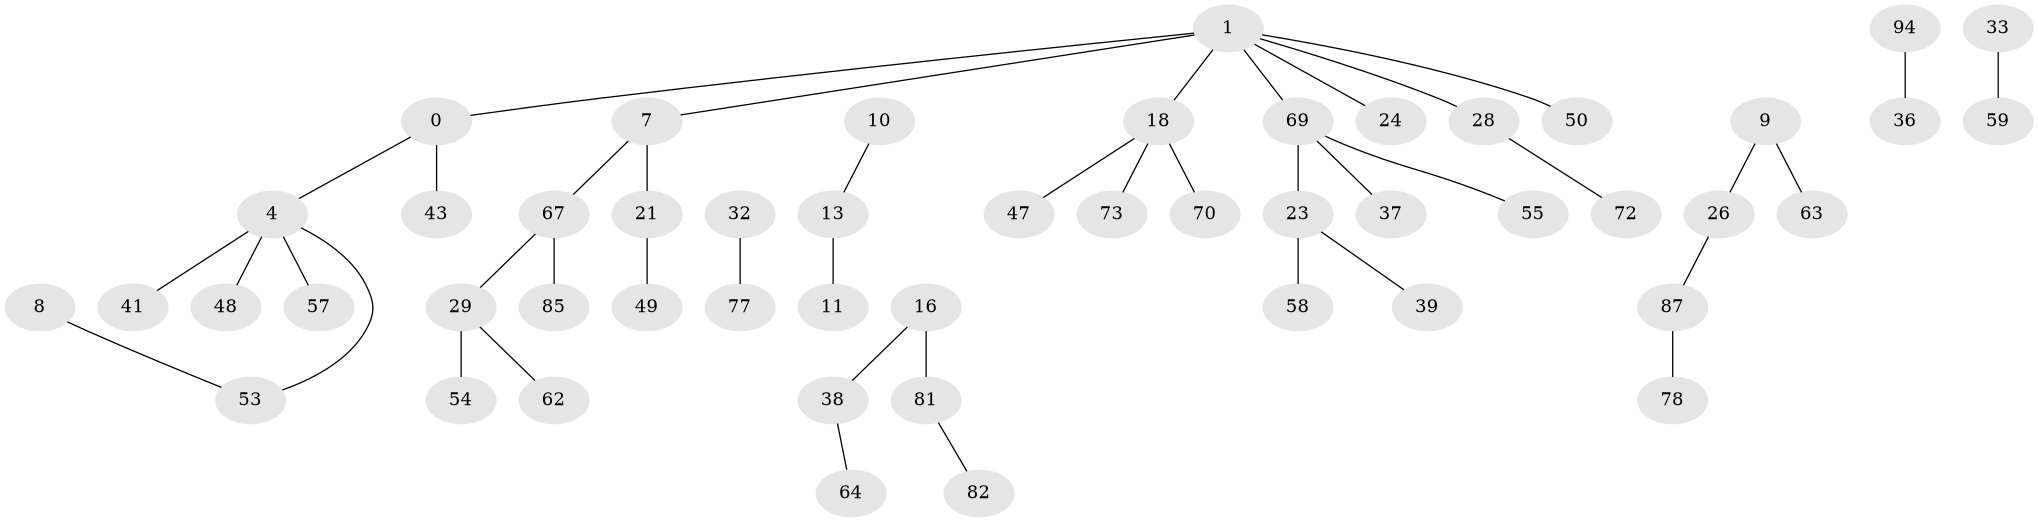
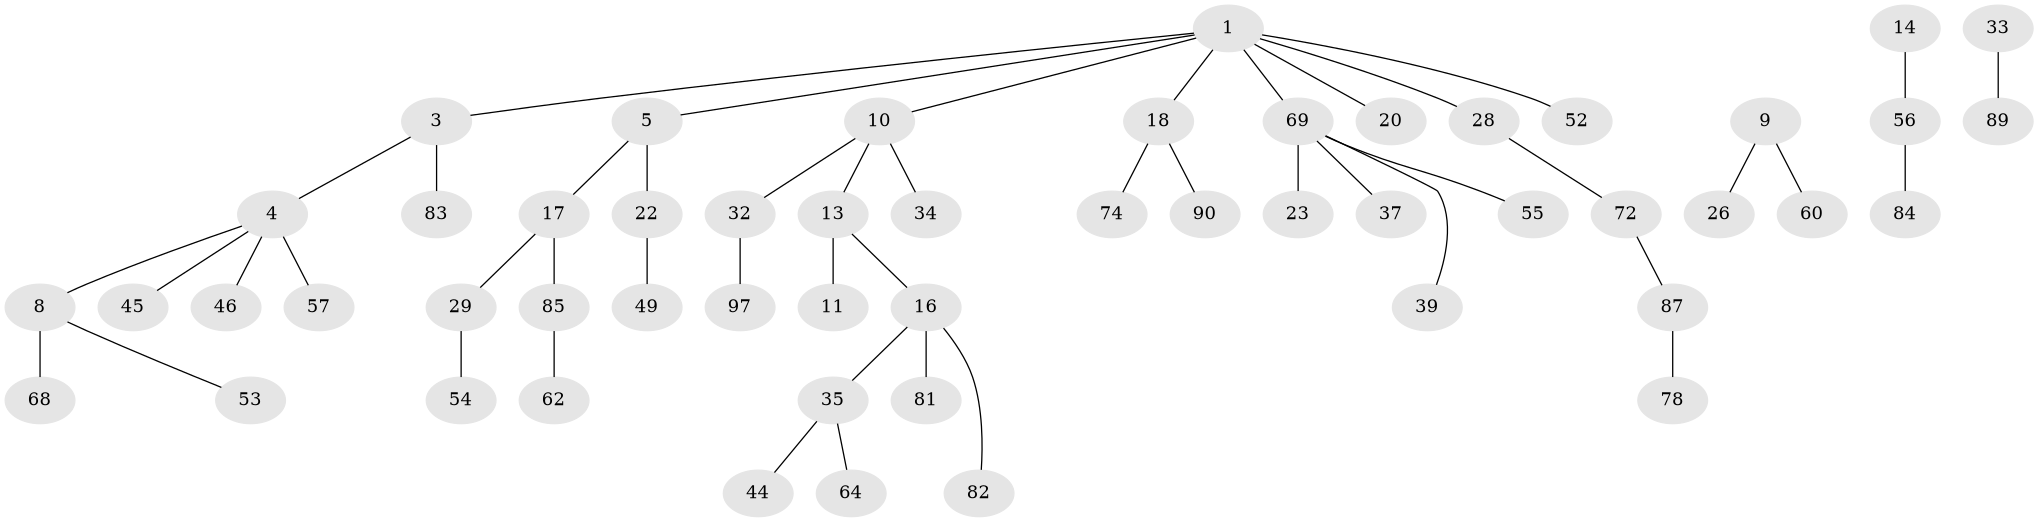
(1905, 28) -> (1905, 28)
none -> (1054, 75)
(437, 121) -> (437, 121)
(647, 121) -> (647, 121)
(1391, 121) -> (1391, 121)
(1577, 121) -> (1577, 121)
(1905, 121) -> (1905, 121)
(1998, 121) -> (1998, 121)
none -> (810, 168)
(437, 214) -> (437, 214)
(554, 214) -> (554, 214)
(647, 214) -> (647, 214)
none -> (926, 214)
(1019, 214) -> none
(1112, 214) -> (1112, 214)
(1205, 214) -> (1205, 214)
(1812, 214) -> (1812, 214)
none -> (1905, 214)
none -> (879, 261)
(1363, 261) -> (1425, 184)
(1696, 261) -> (1649, 261)
(133, 307) -> (133, 307)
(226, 307) -> (226, 307)
(740, 307) -> (740, 307)
(1298, 307) -> none
(372, 316) -> (154, 258)
(507, 354) -> (554, 354)
none -> (40, 400)
(833, 400) -> (833, 400)
(953, 447) -> (977, 395)
none -> (758, 493)
